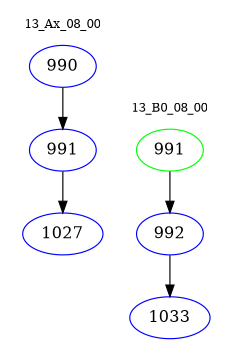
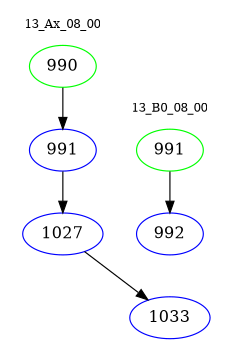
(63, 66) -> (63, 66)
(170, 270) -> (111, 272)
